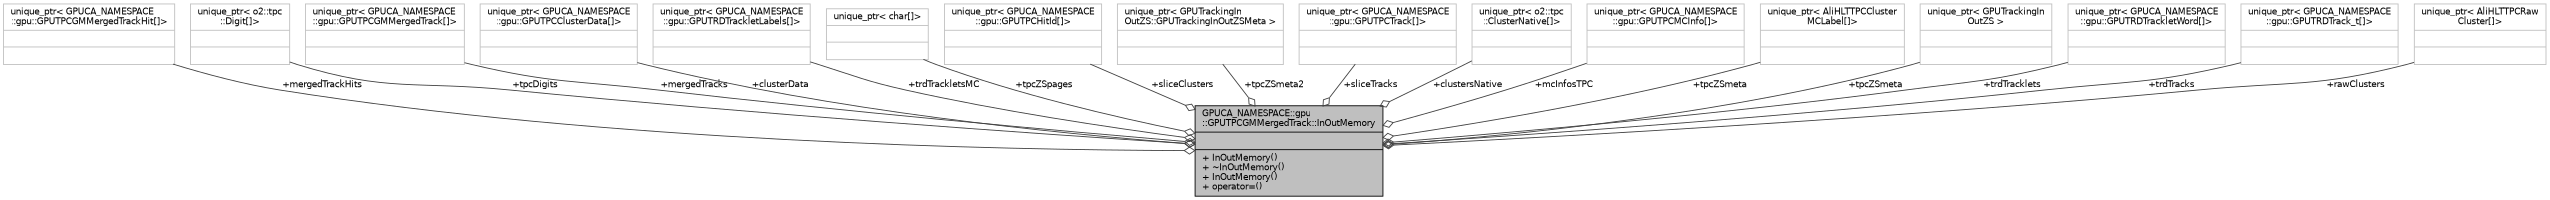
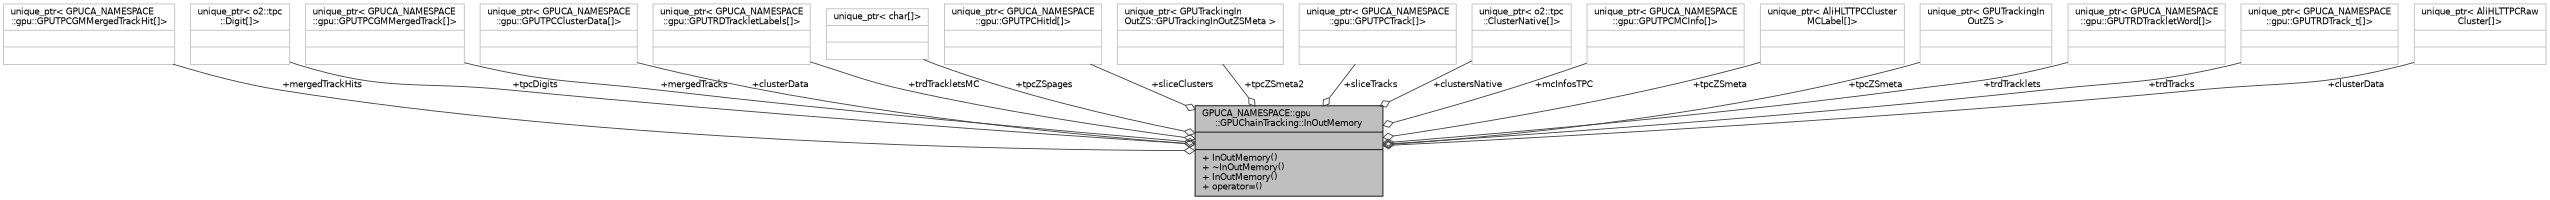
(2355, 85) -> (2355, 85)
(1289, 123) -> (1289, 123)
